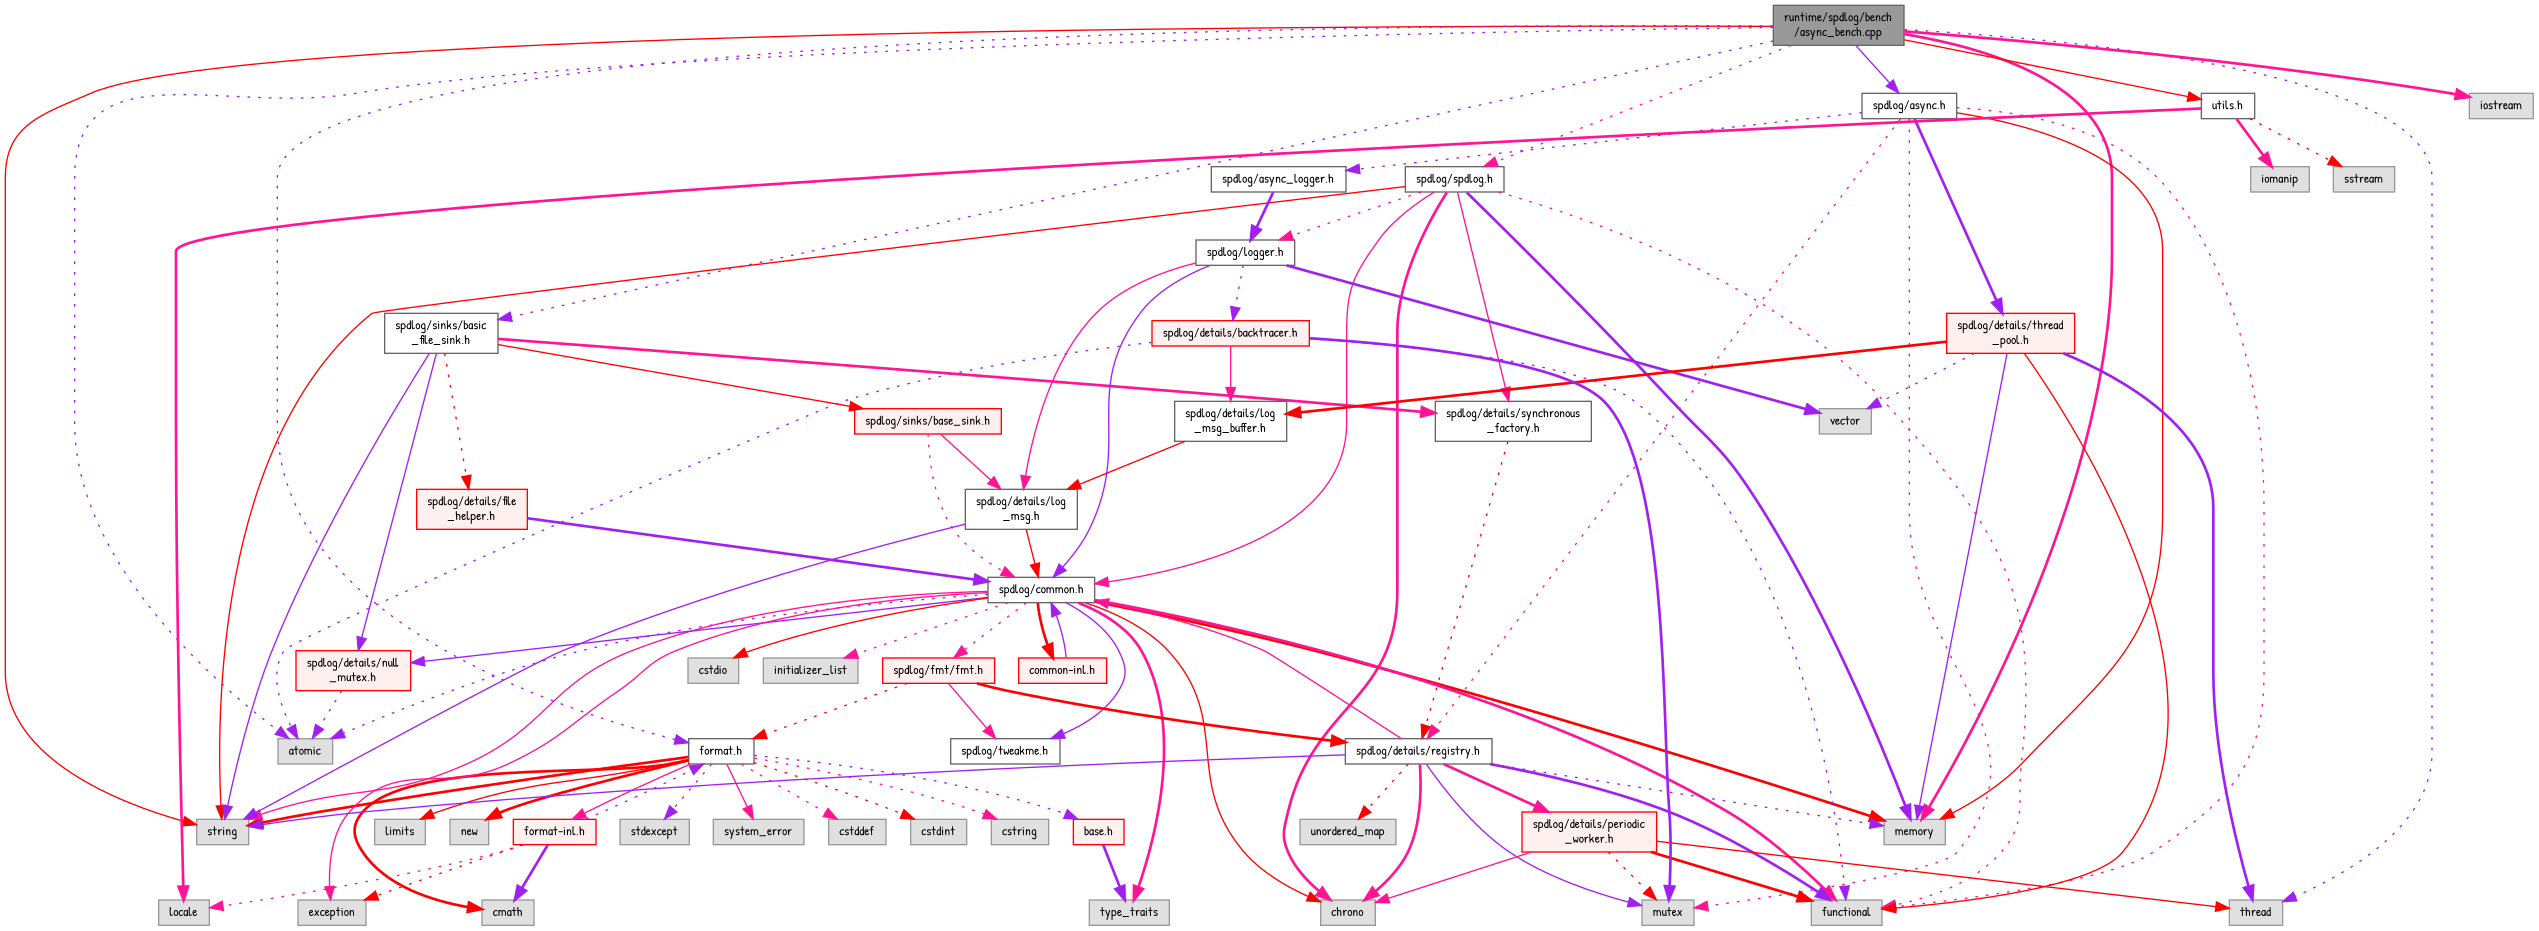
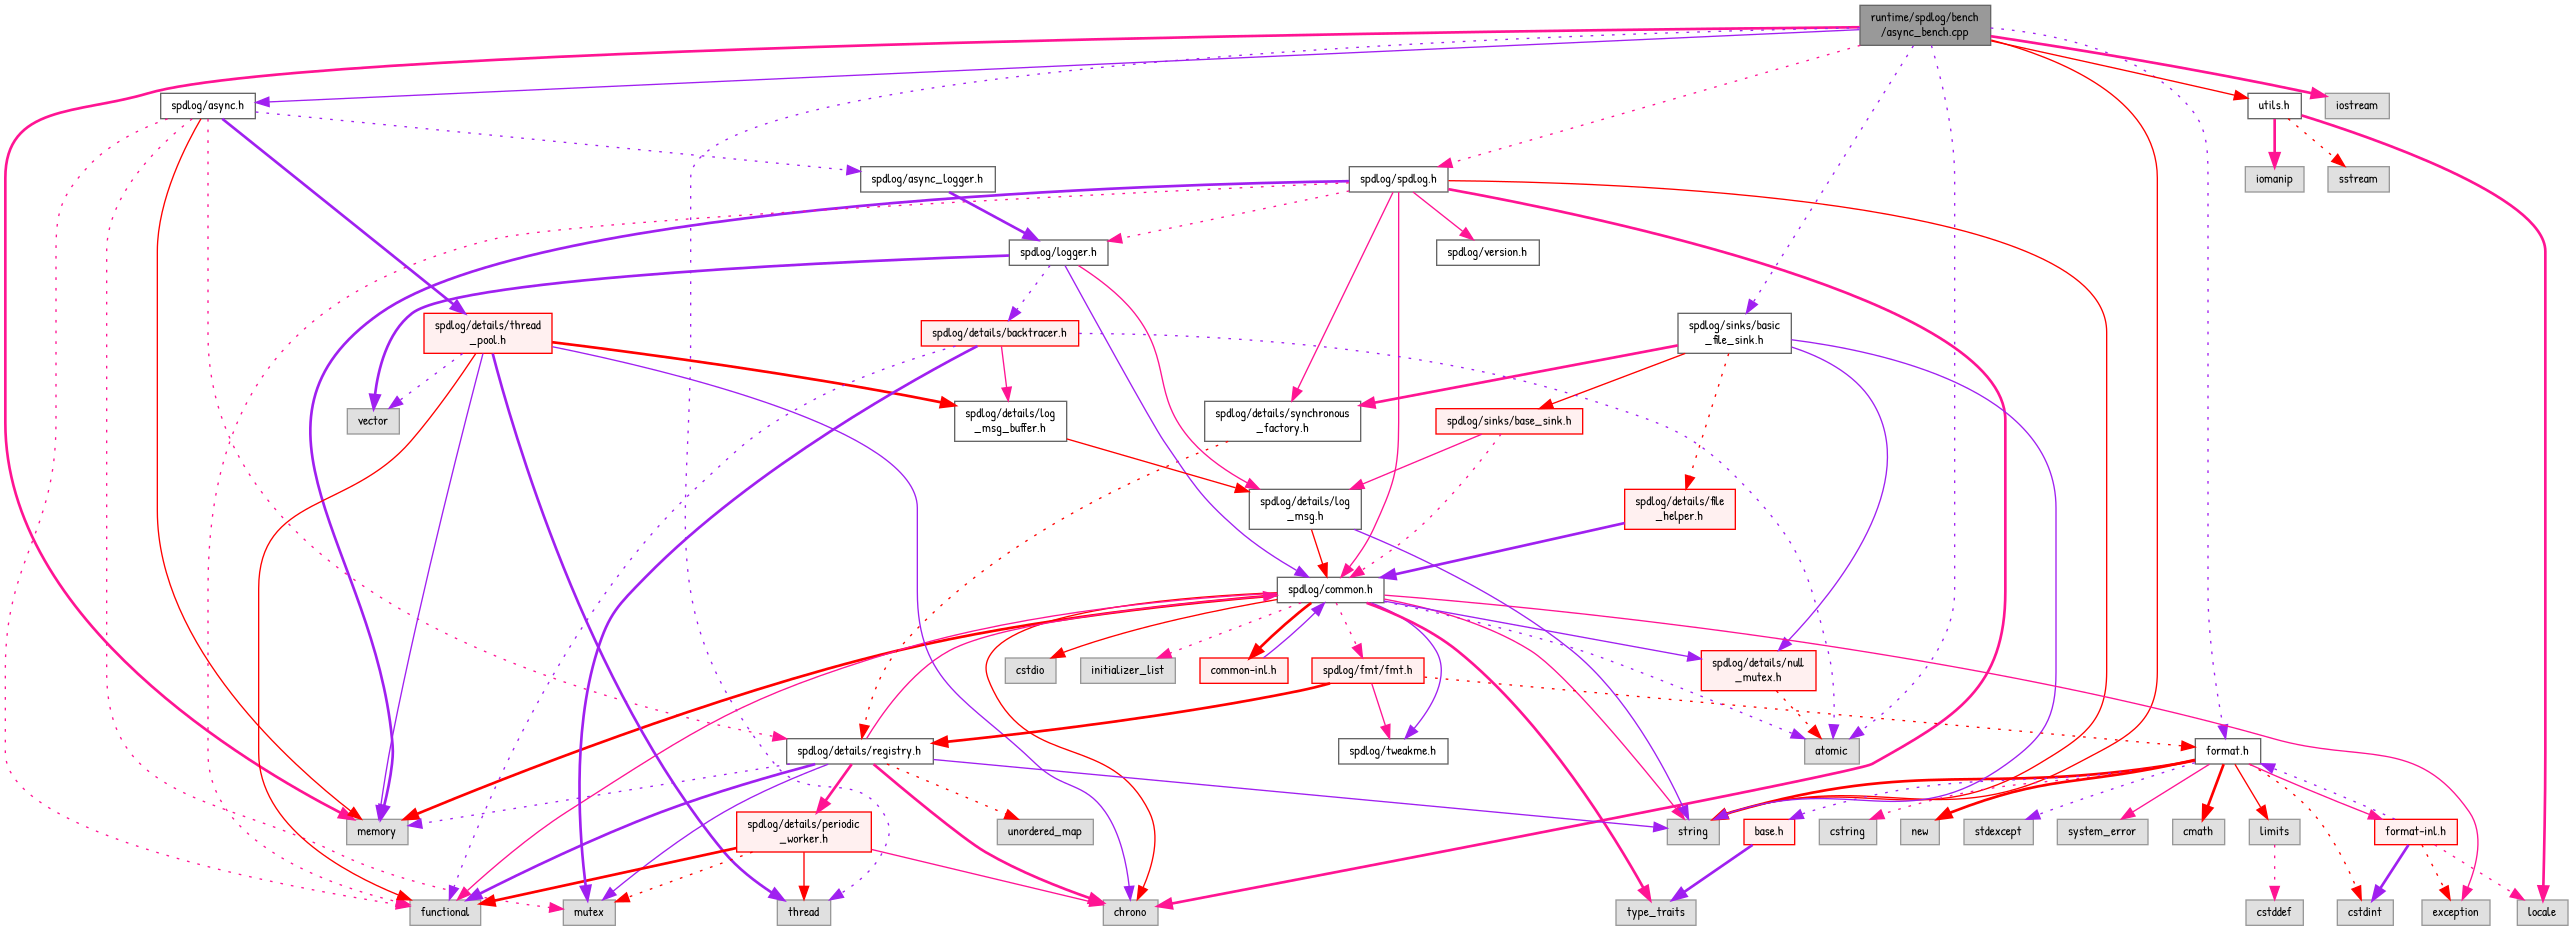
none -> (1488, 253)
none -> (917, 534)
(331, 709) -> (1786, 701)
(1536, 721) -> (762, 699)
(785, 789) -> (2275, 865)
(535, 866) -> (2394, 867)
